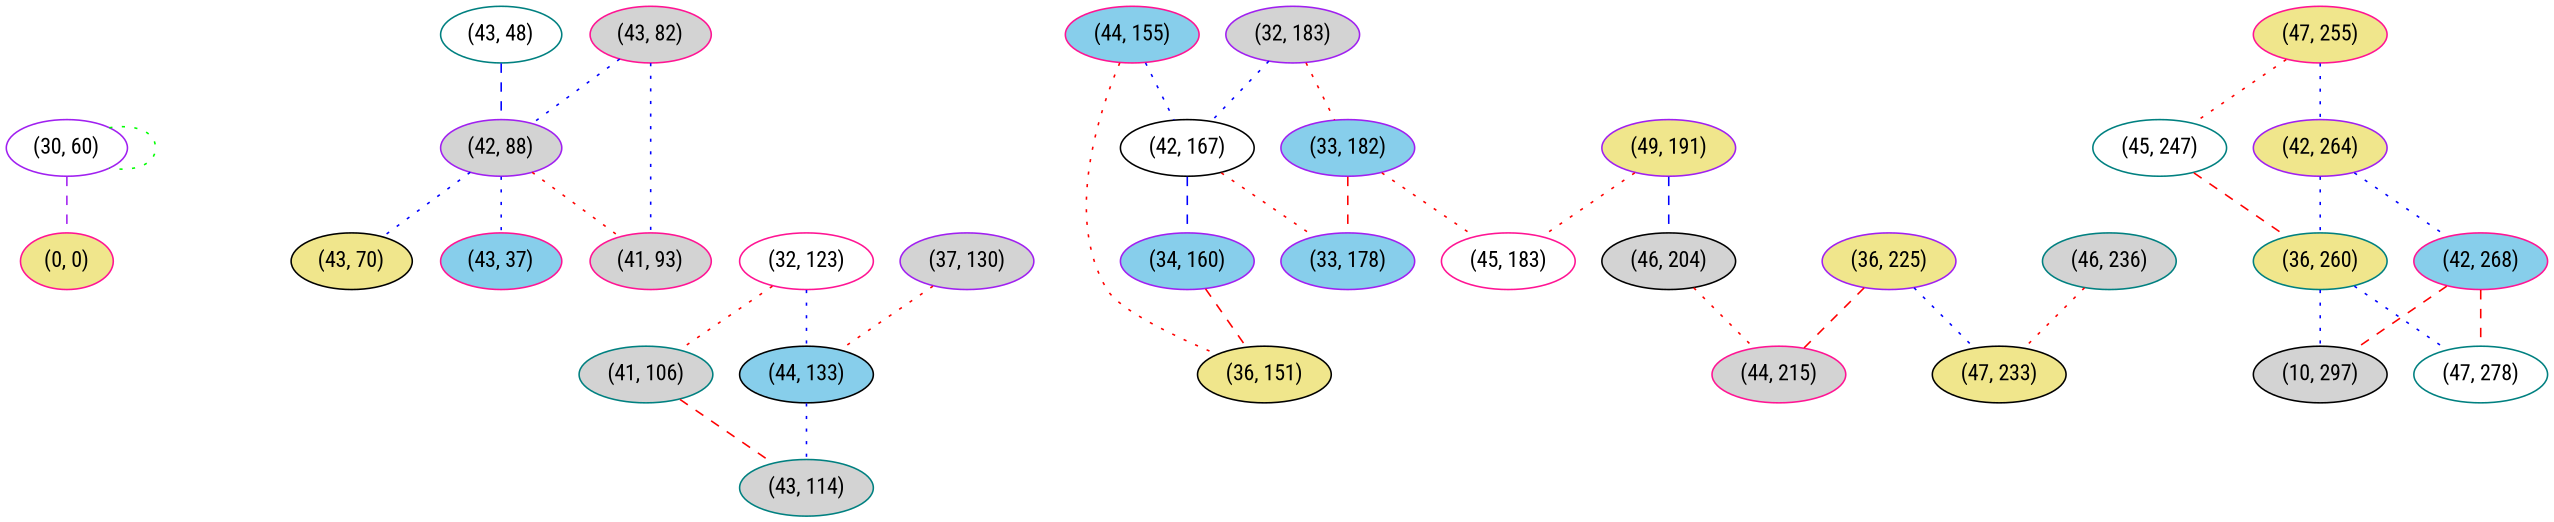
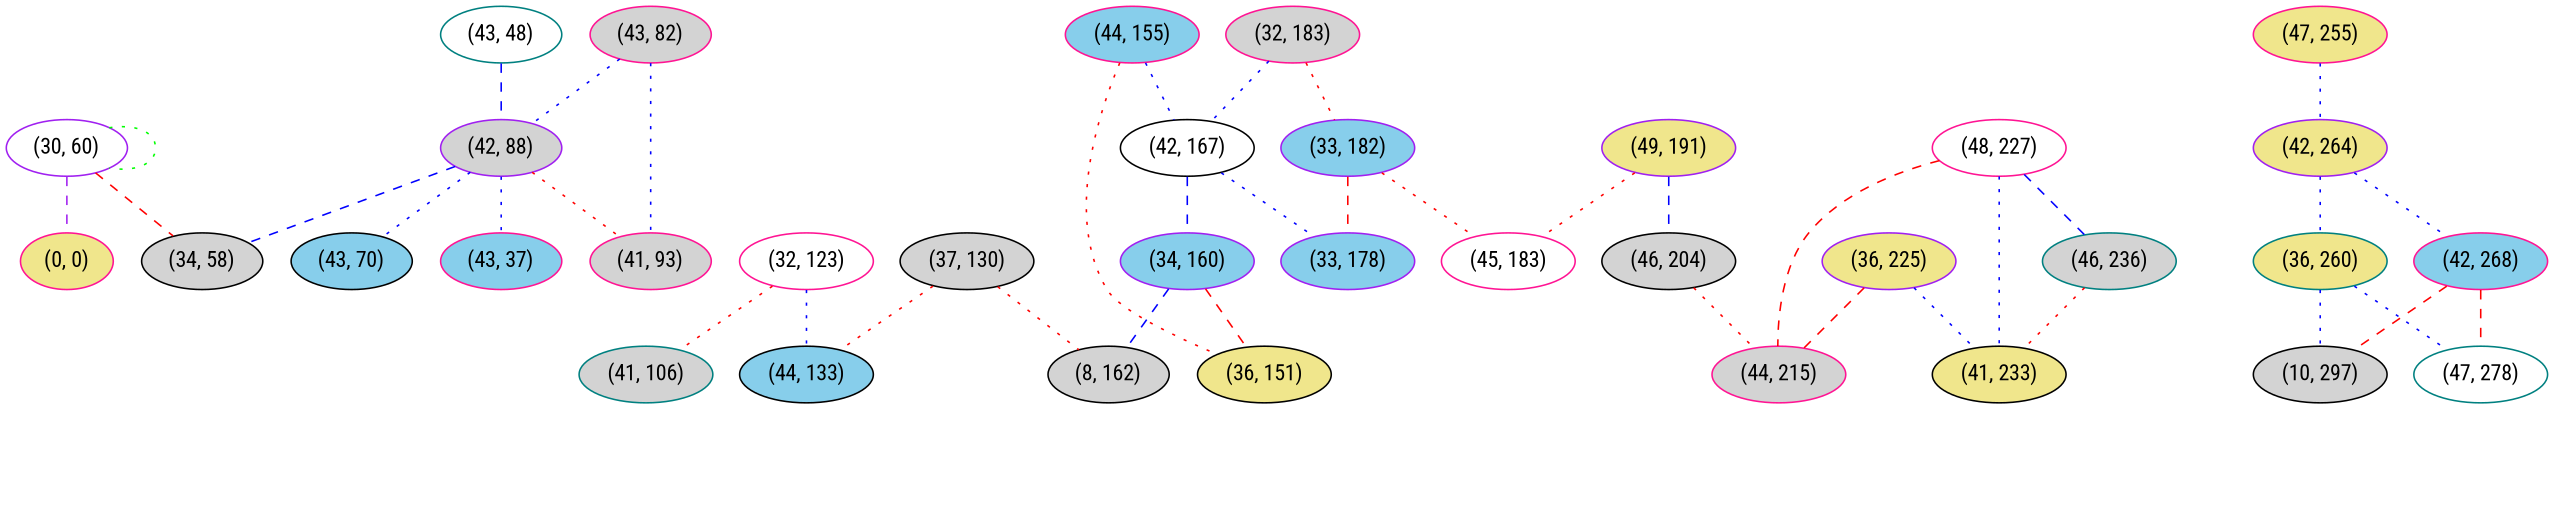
(1293, 35) -> (1293, 35)
none -> (1999, 148)
(2160, 148) -> none
(1268, 205) -> (1268, 205)
none -> (202, 261)
(352, 261) -> (352, 261)
(967, 261) -> (967, 261)
none -> (1109, 375)
(1999, 375) -> (1999, 375)
(806, 488) -> none
